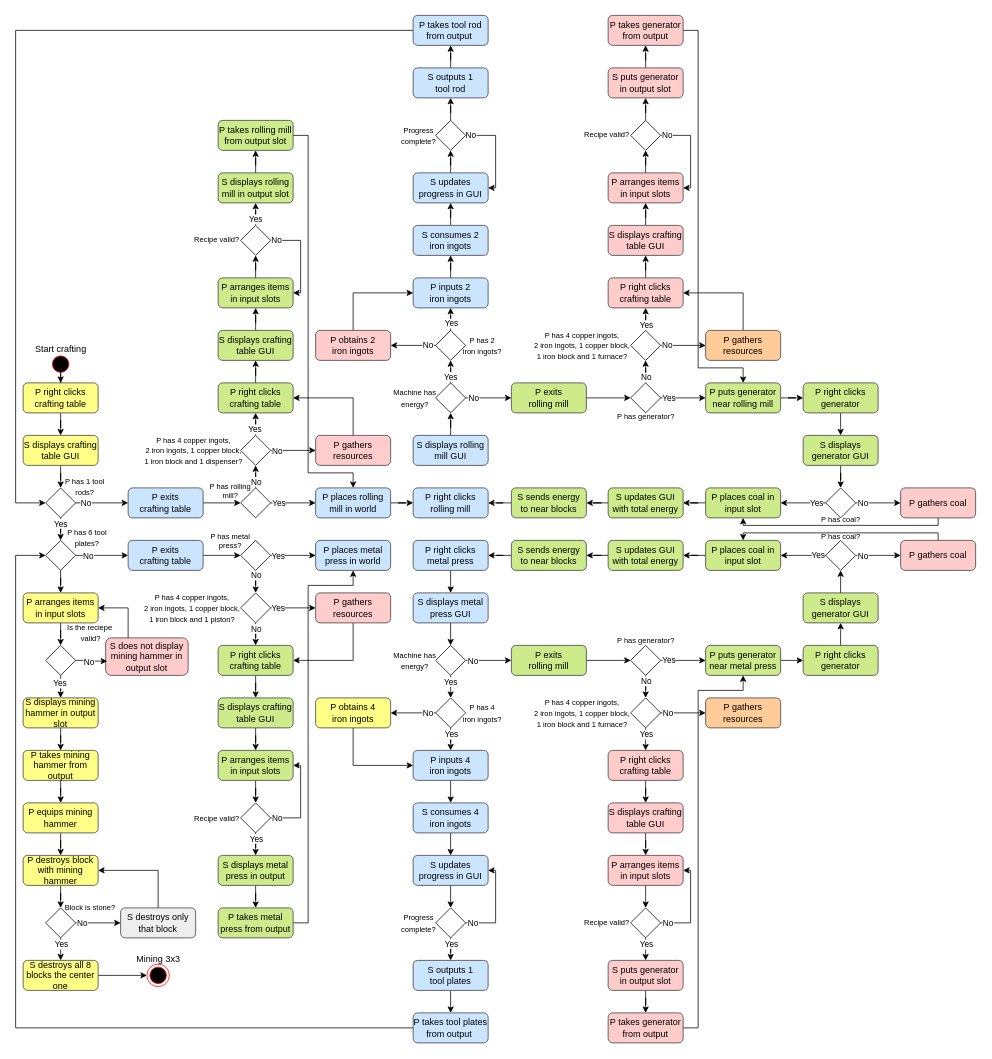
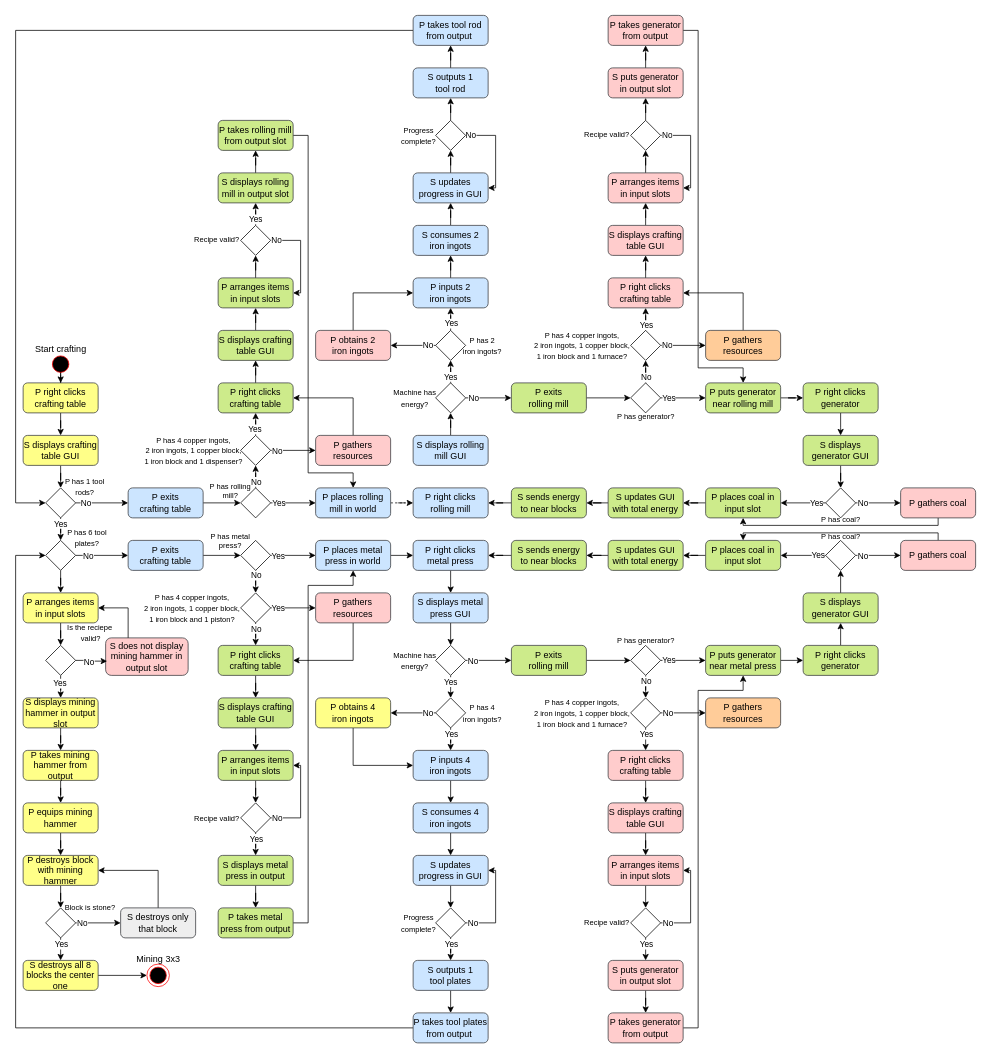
(404, 503) -> (404, 503)
none -> (399, 555)
